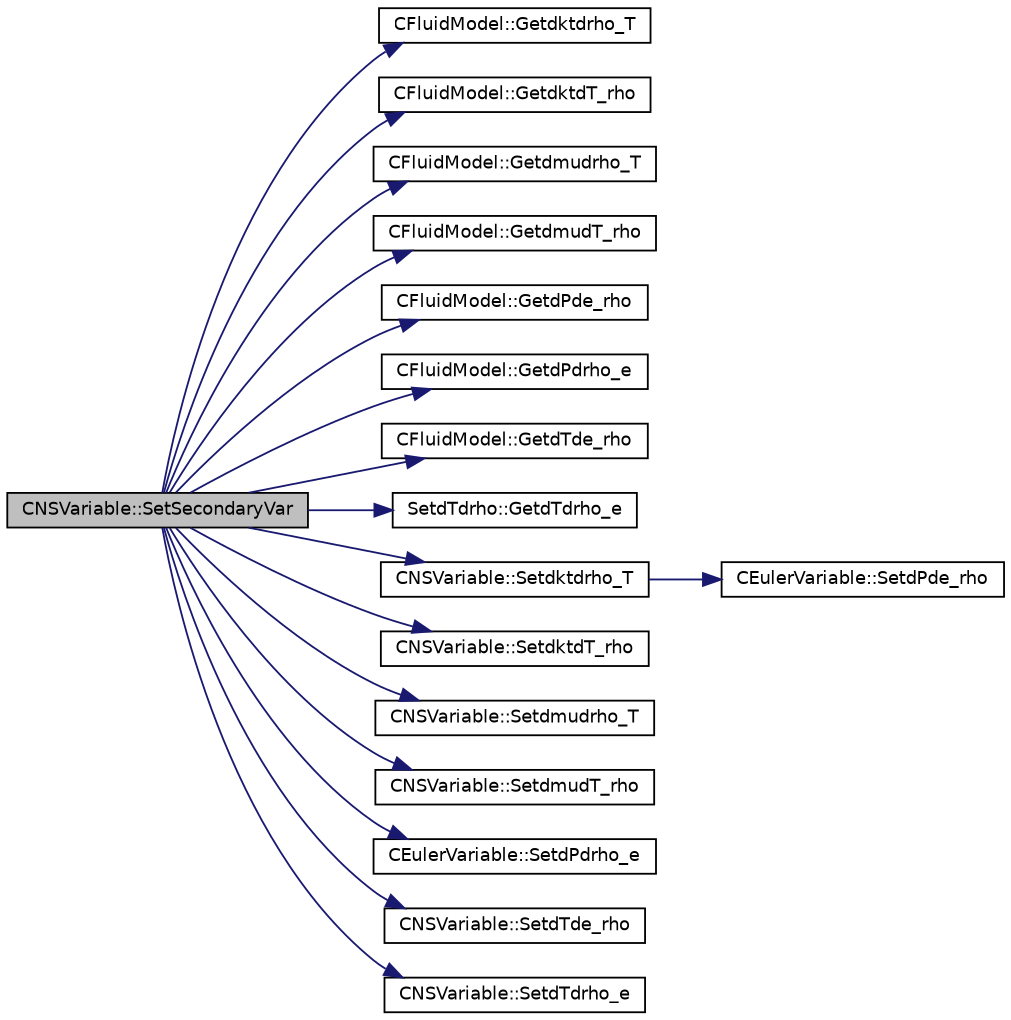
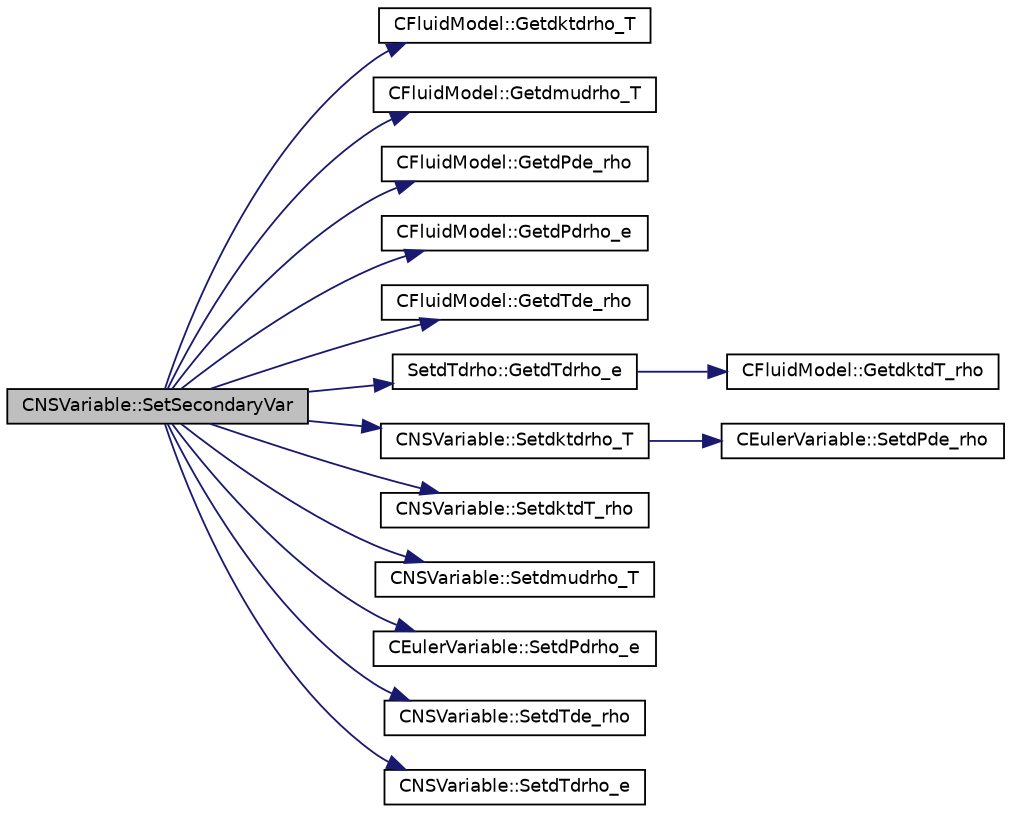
(515, 233) -> none
(246, 287) -> (672, 372)
(515, 787) -> none
